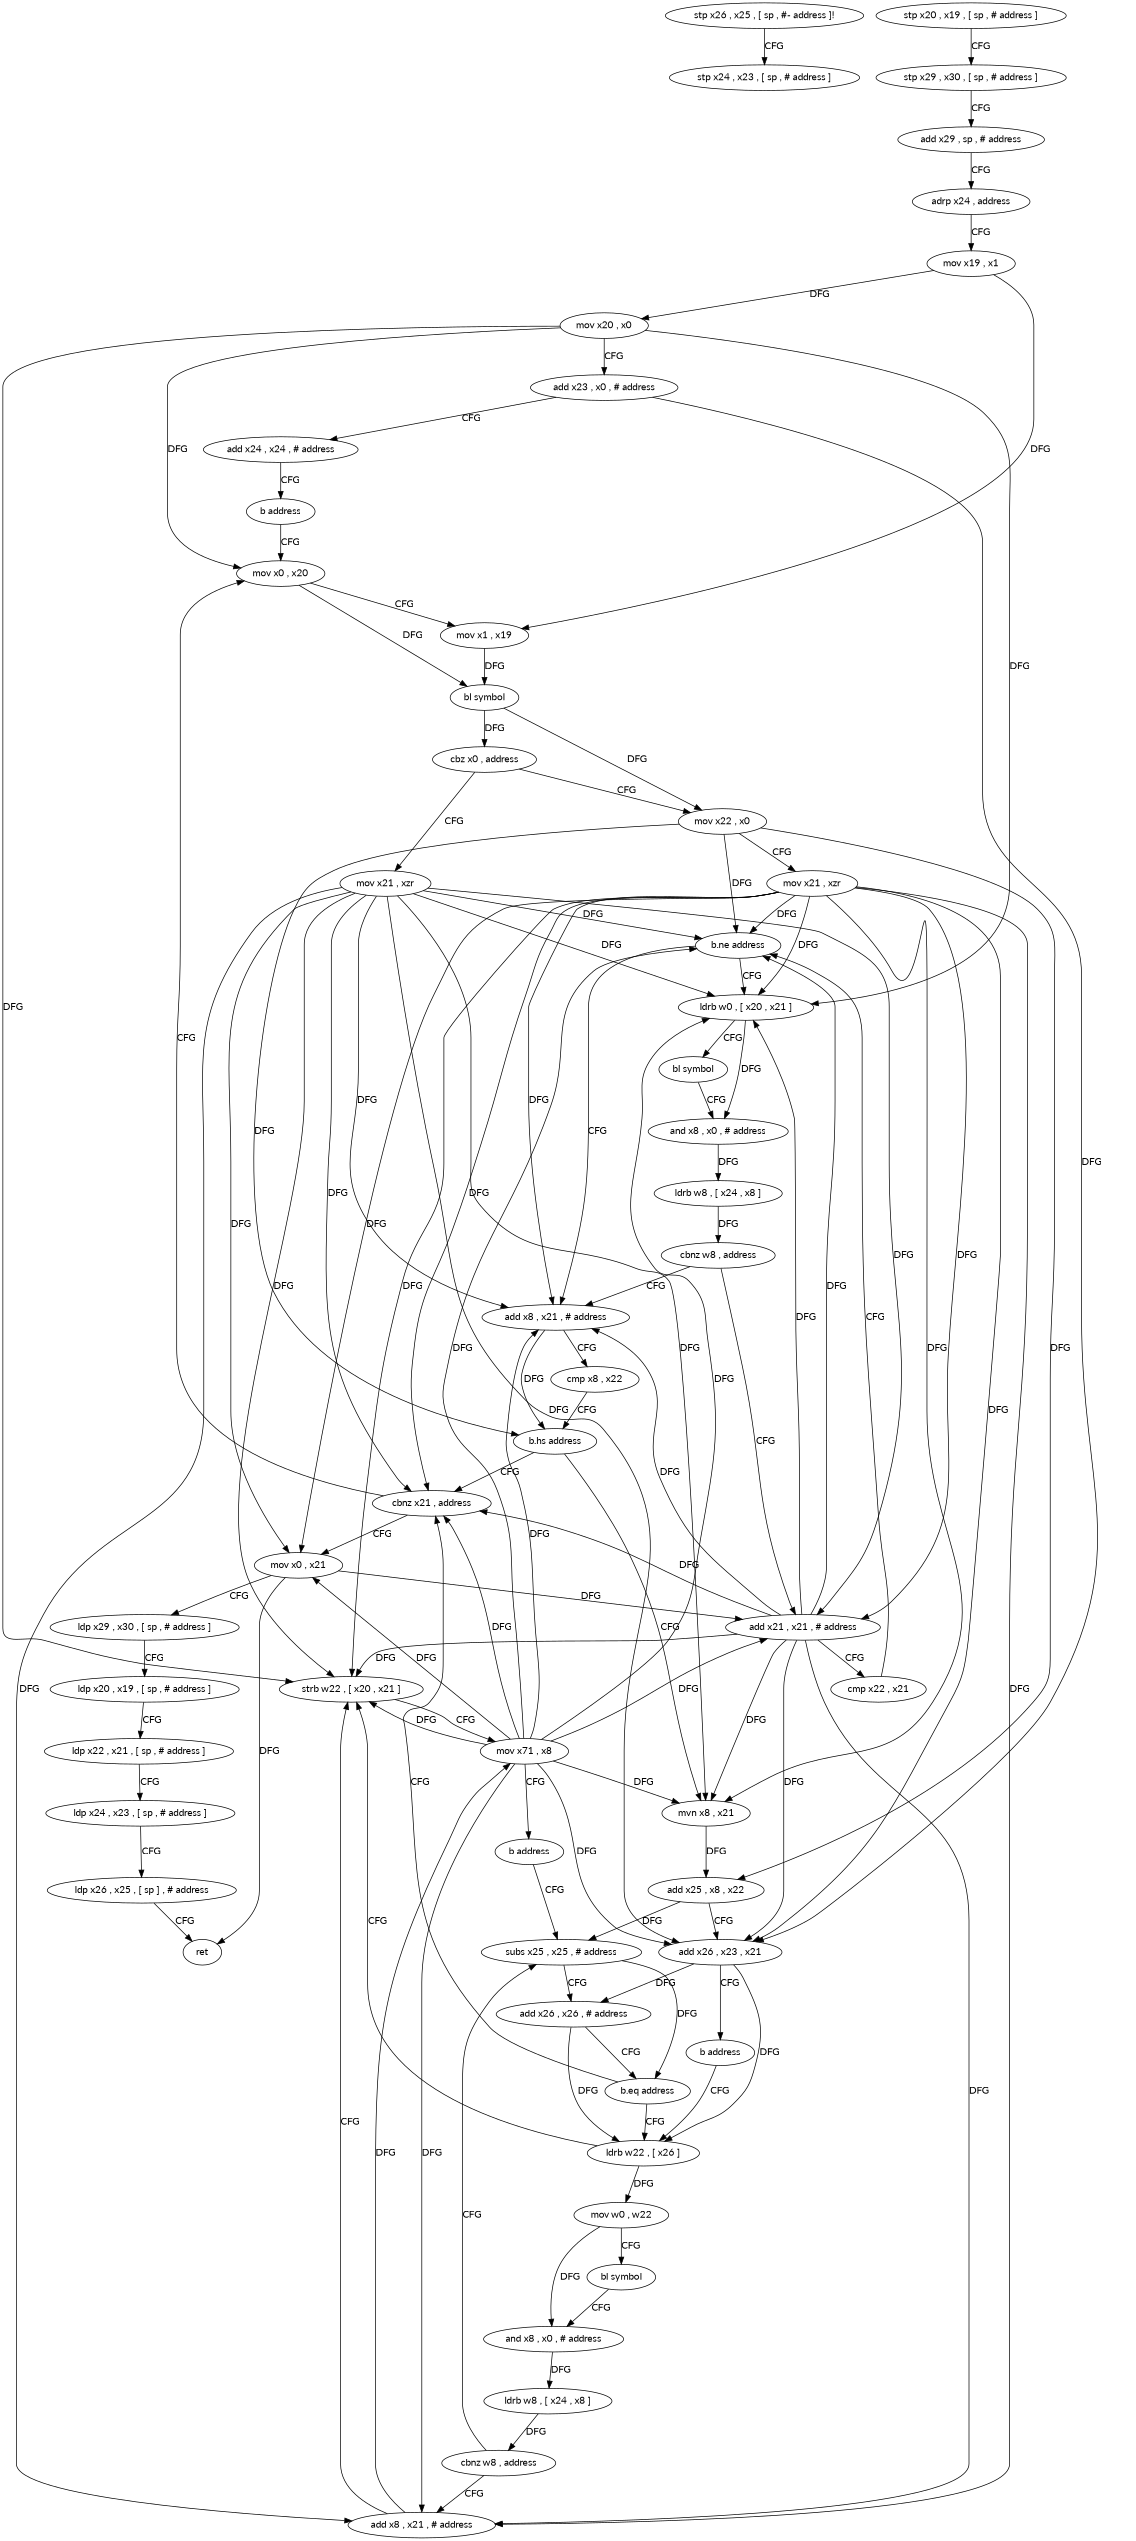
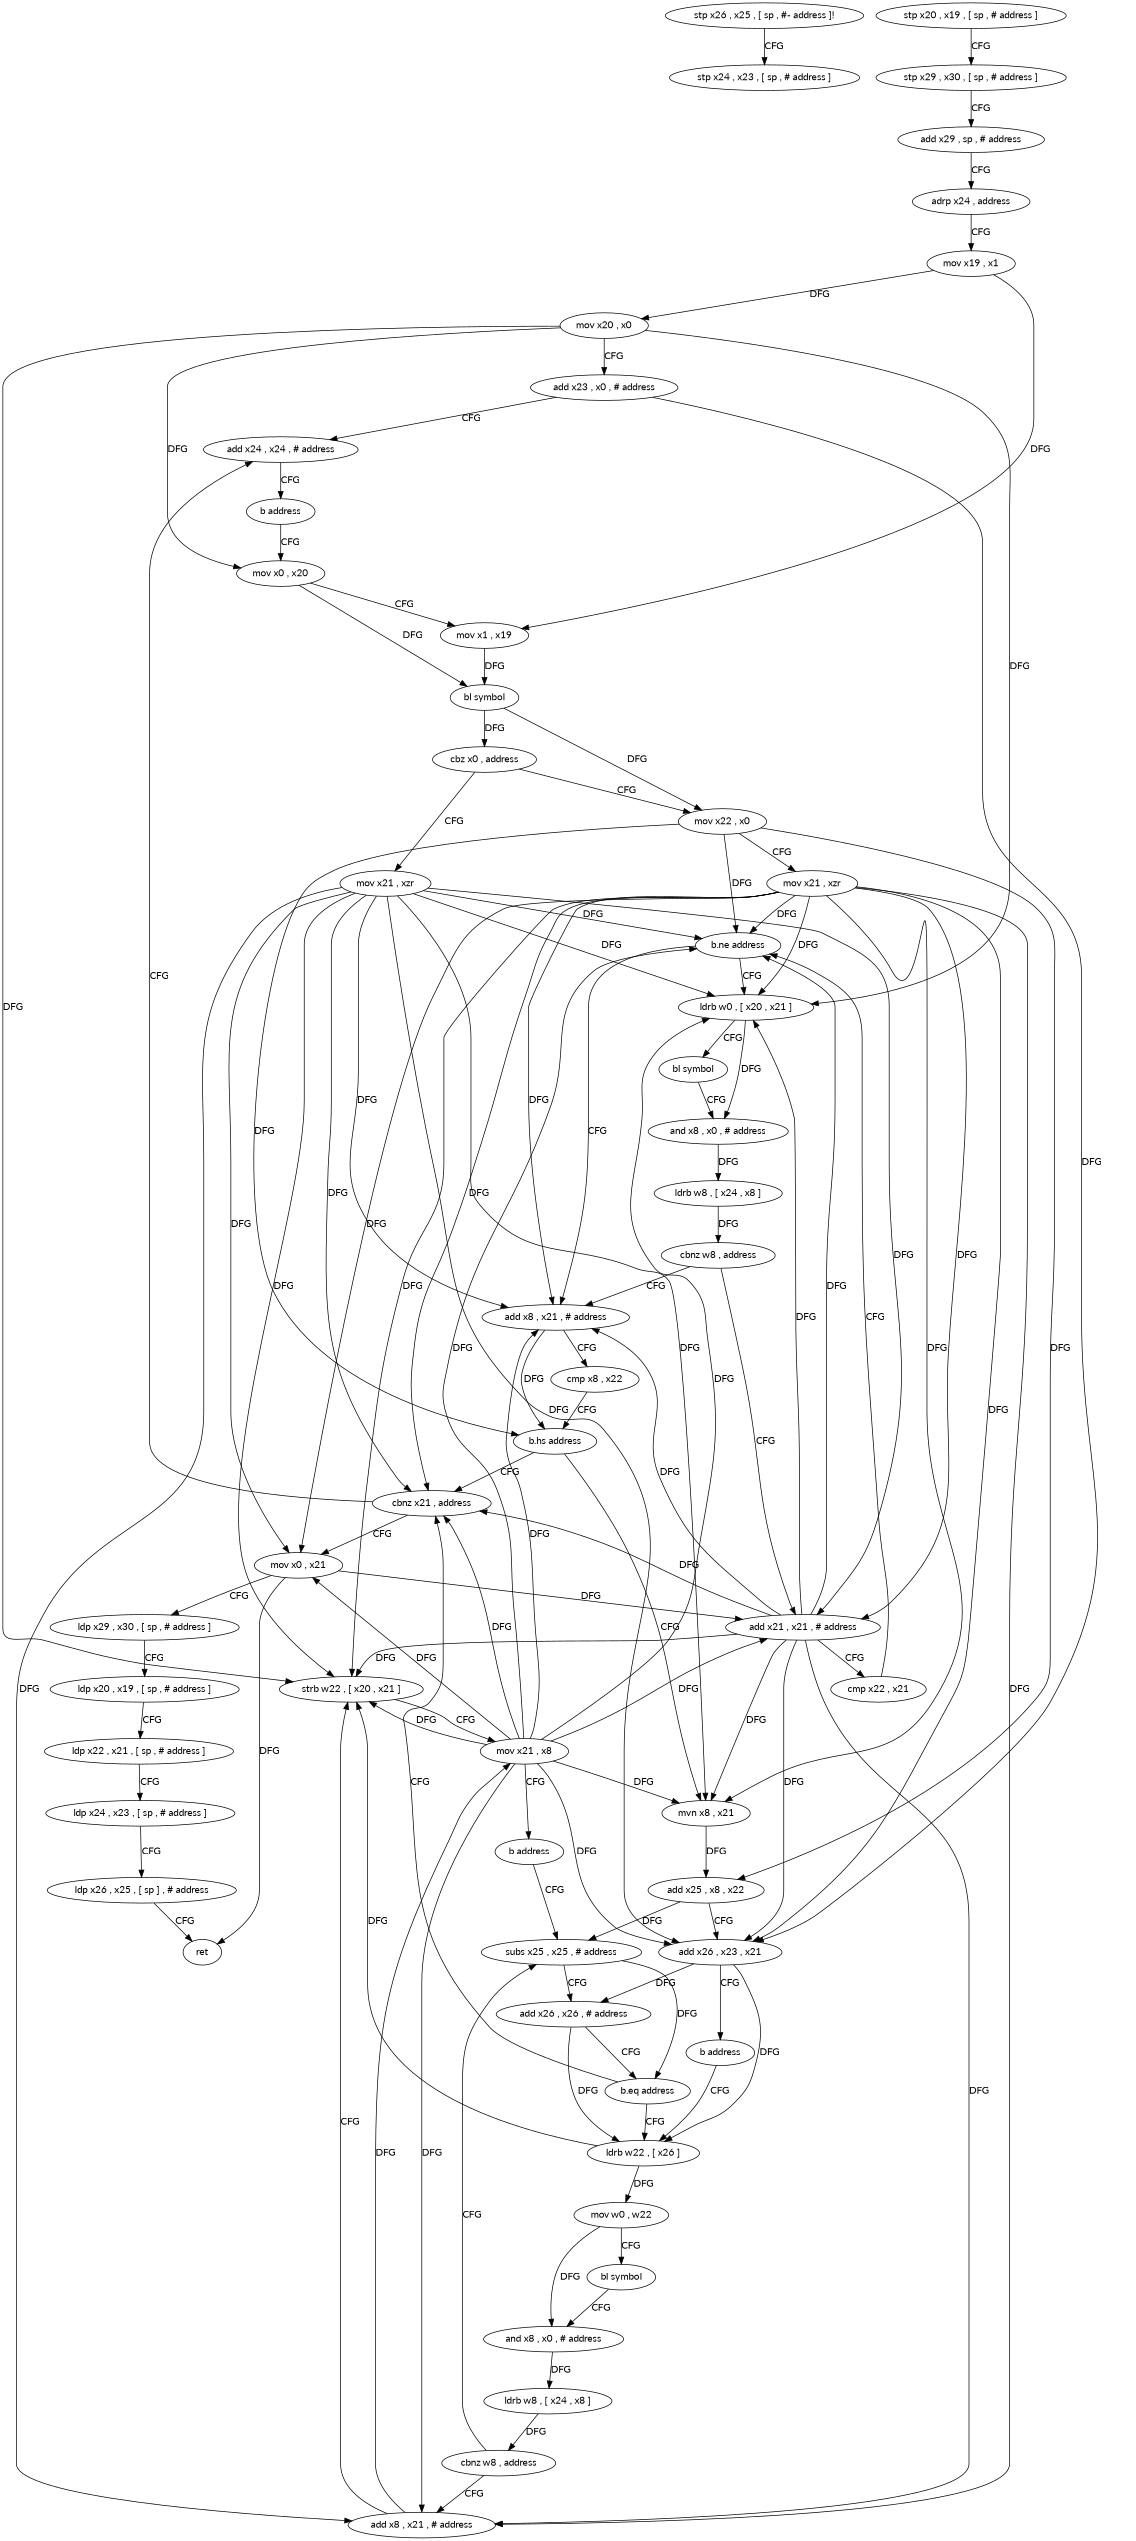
(177, 1087) -> (150, 1052)
(524, 1751) -> (524, 1751)
(378, 1921) -> (378, 1921)
